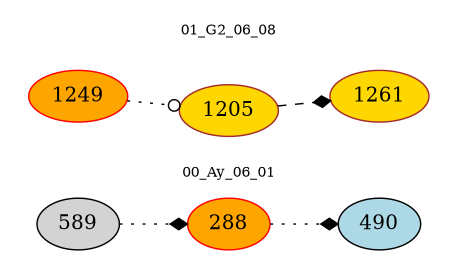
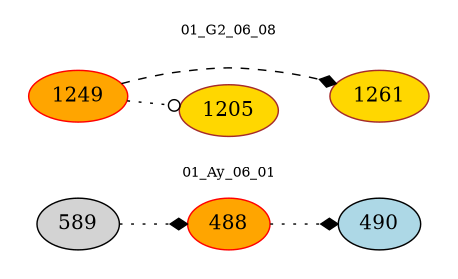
(295, 104) -> (220, 68)
(229, 173) -> (229, 173)
(229, 224) -> (229, 224)
